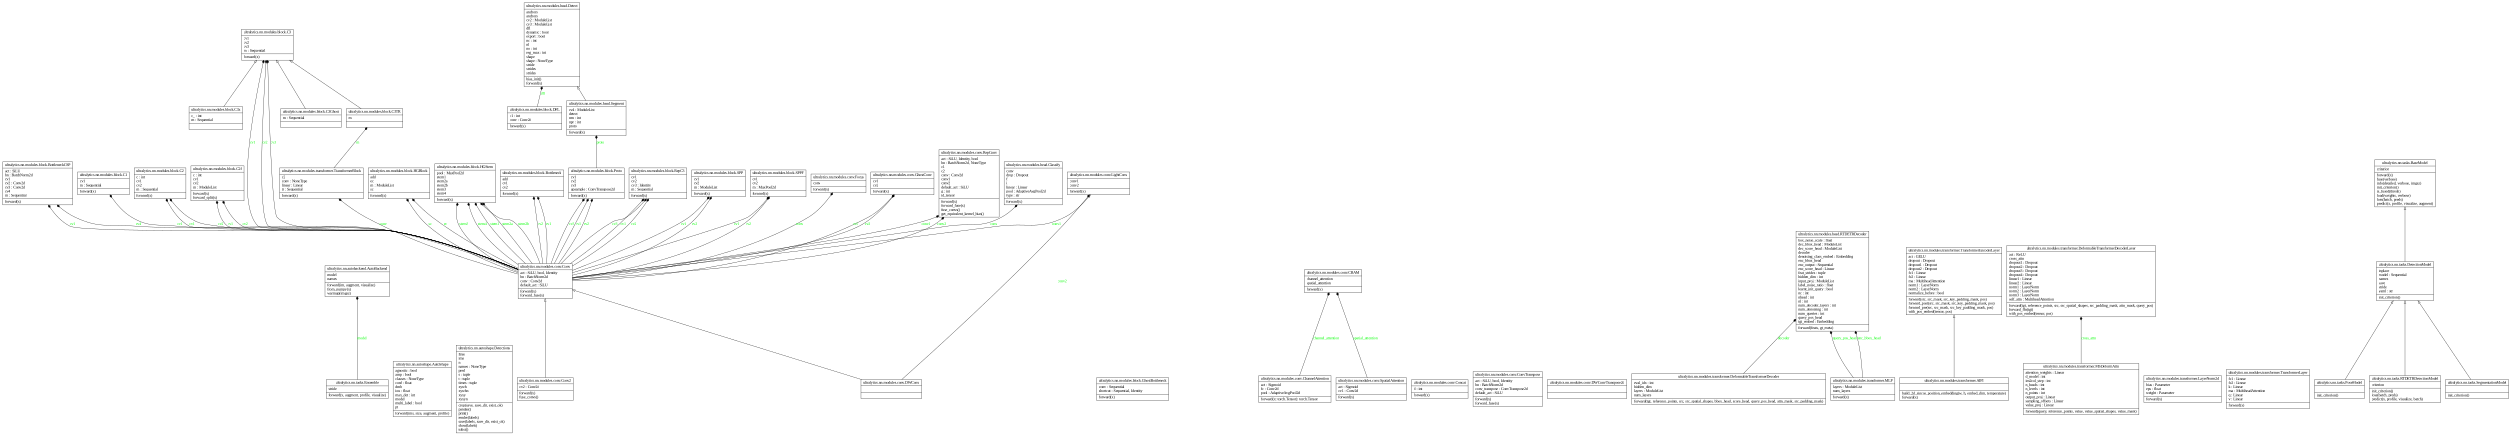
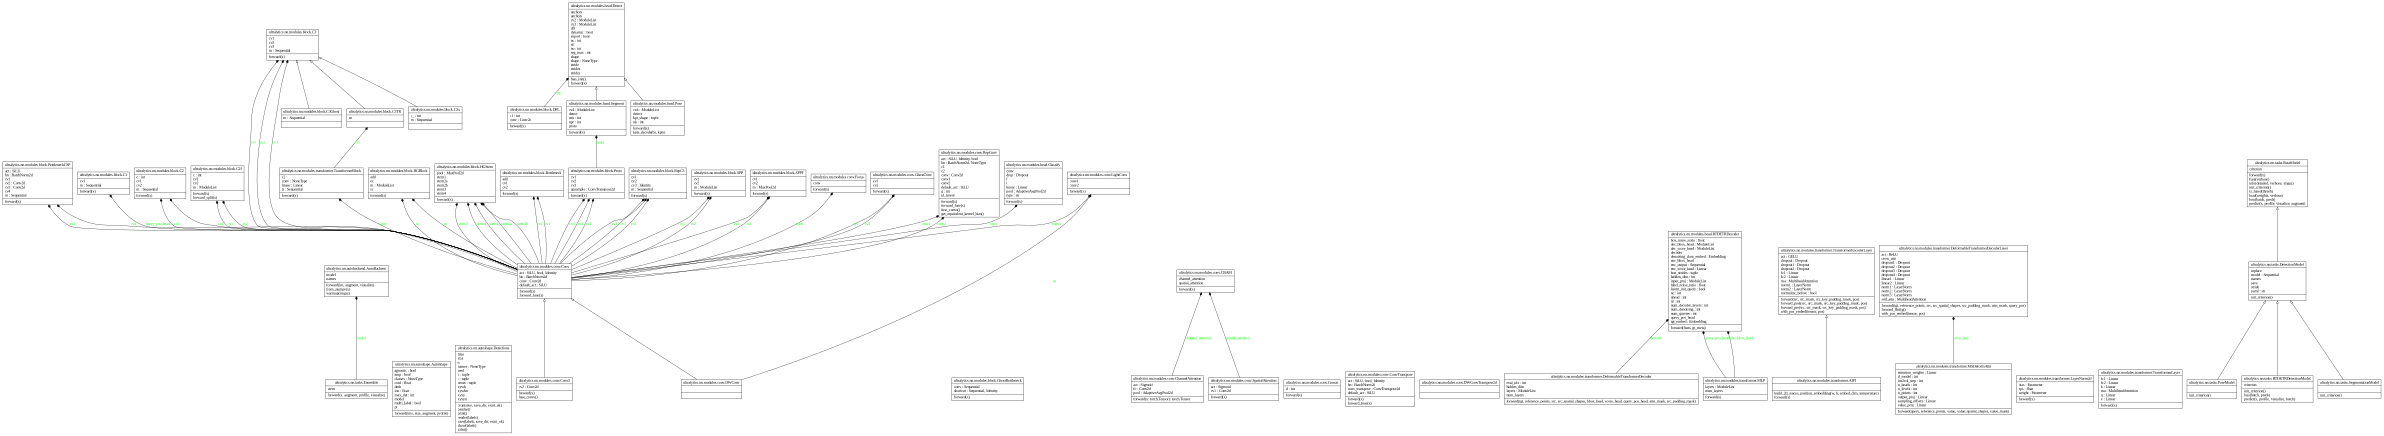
none -> (658, 118)
(180, 224) -> (158, 224)
(835, 247) -> (834, 247)
(1062, 281) -> (1055, 281)
(333, 389) -> (331, 389)
